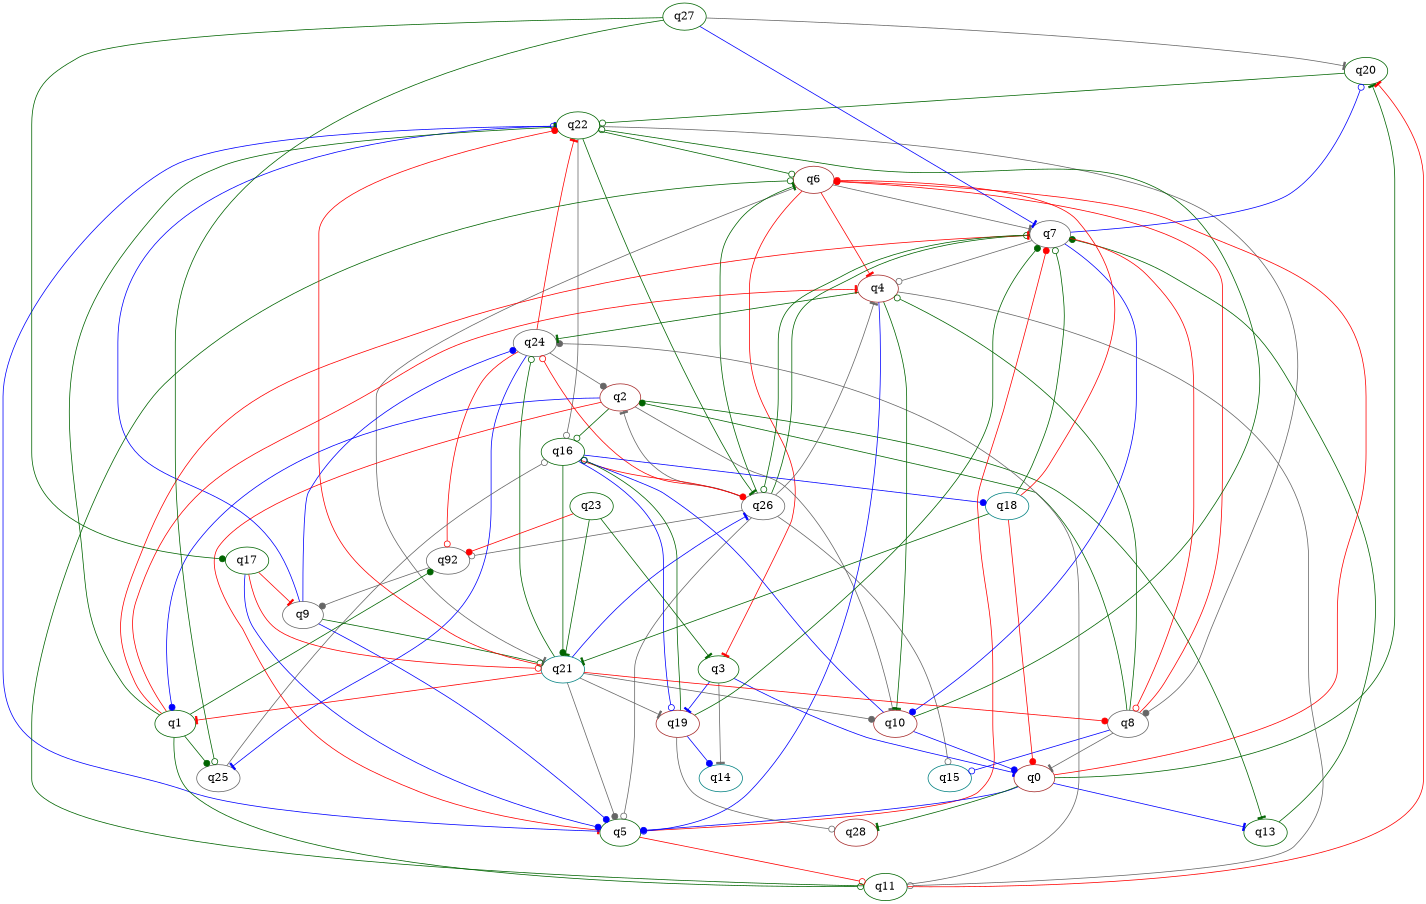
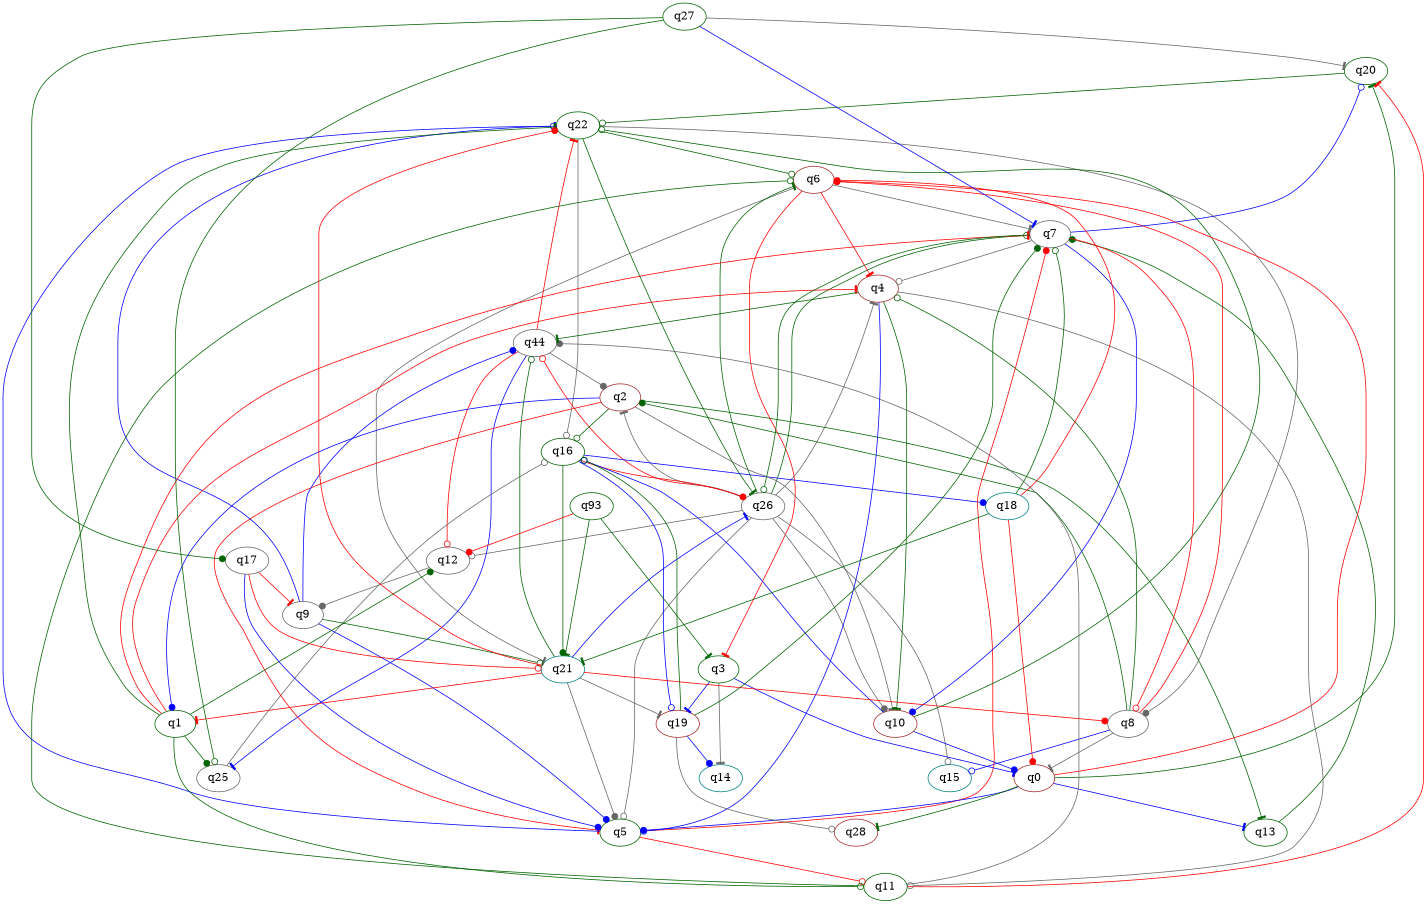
(535, 343) -> (535, 343)
(592, 506) -> (592, 506)
(247, 561) -> (247, 561)
(448, 561) -> (448, 561)
(712, 694) -> (837, 613)
